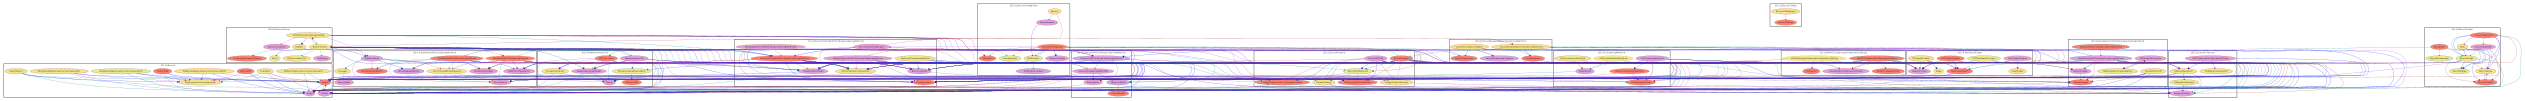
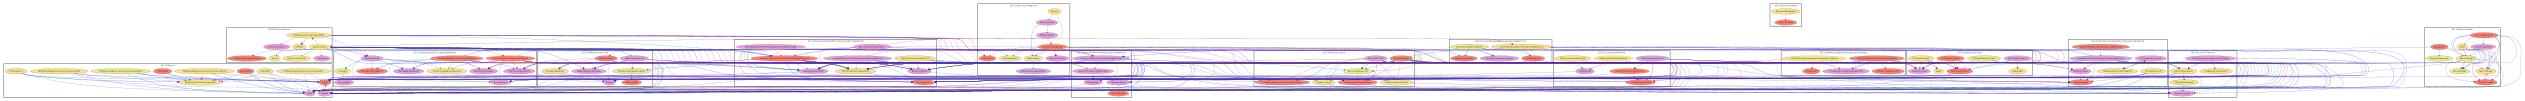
none -> (1047, 35)
(313, 41) -> none
(1470, 47) -> (1470, 47)
(1033, 71) -> (1033, 71)
